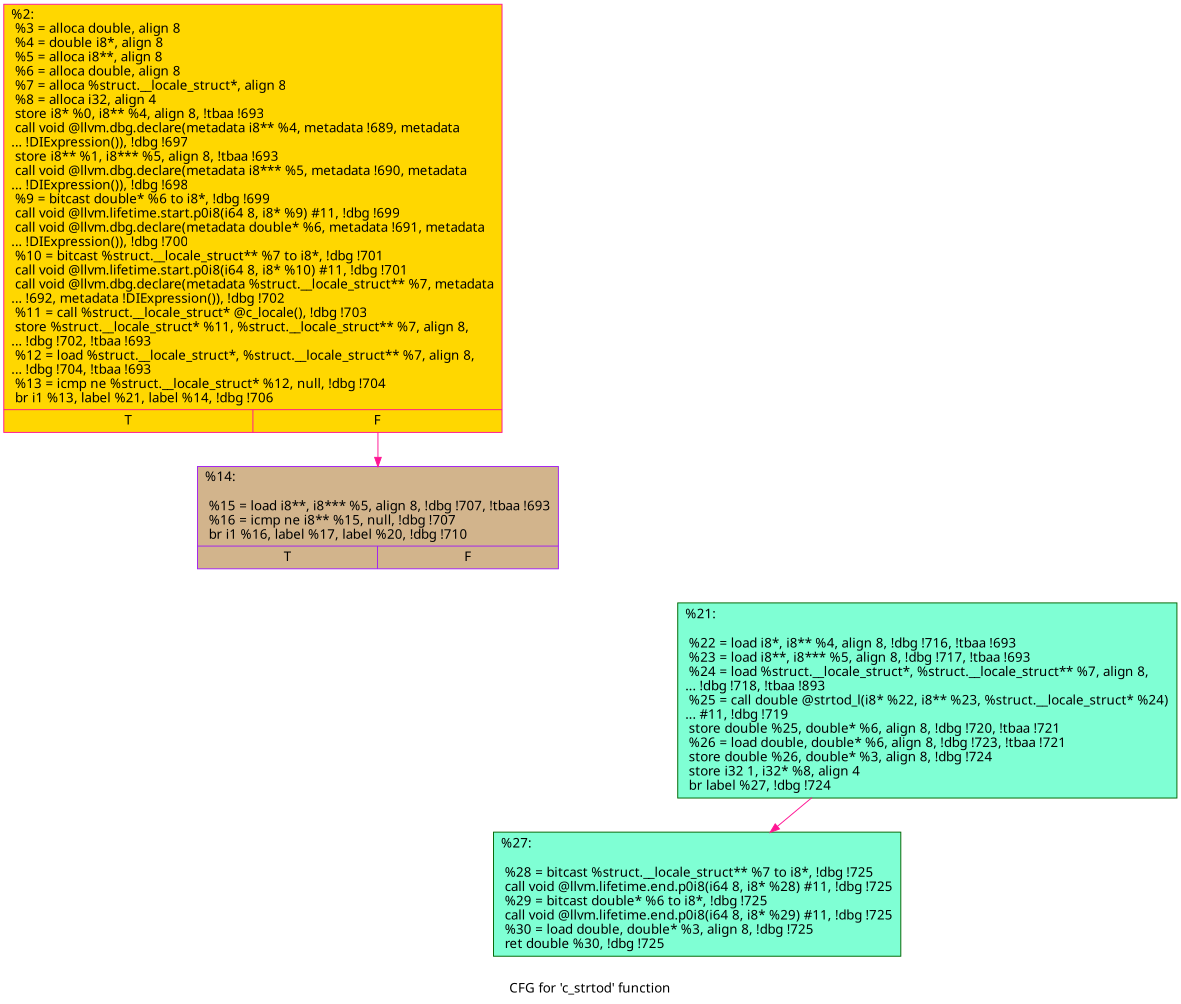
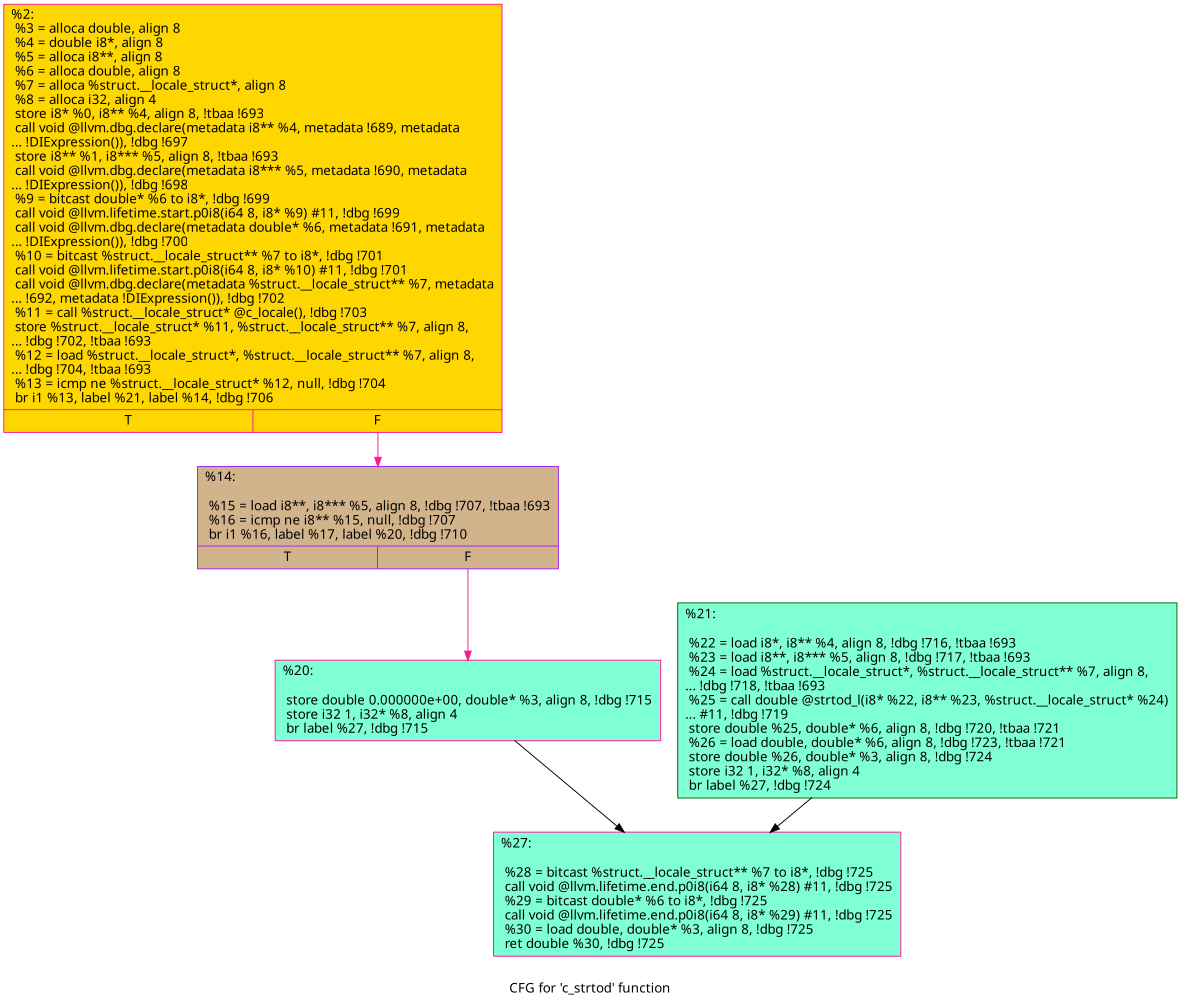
(755, 686) -> (755, 686)
none -> (468, 700)
(795, 812) -> (795, 812)
(697, 894) -> (697, 894)
